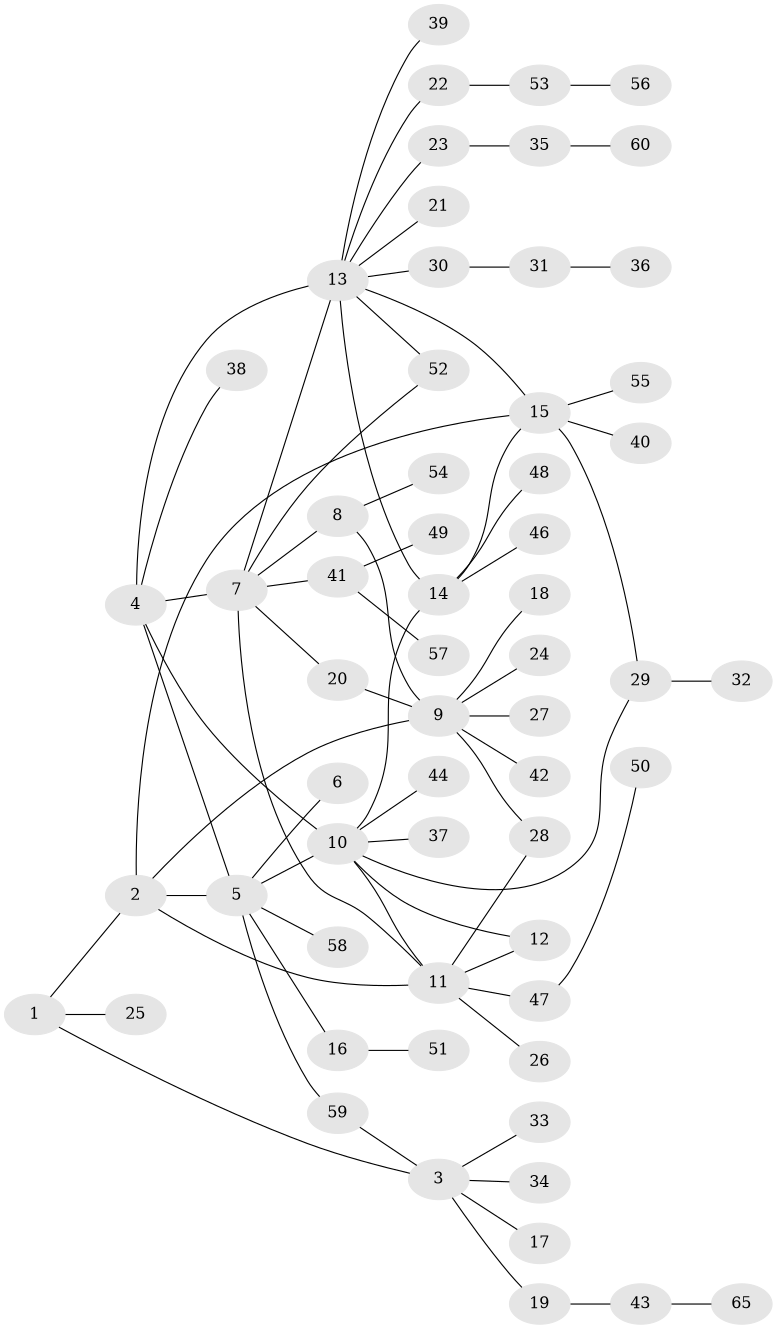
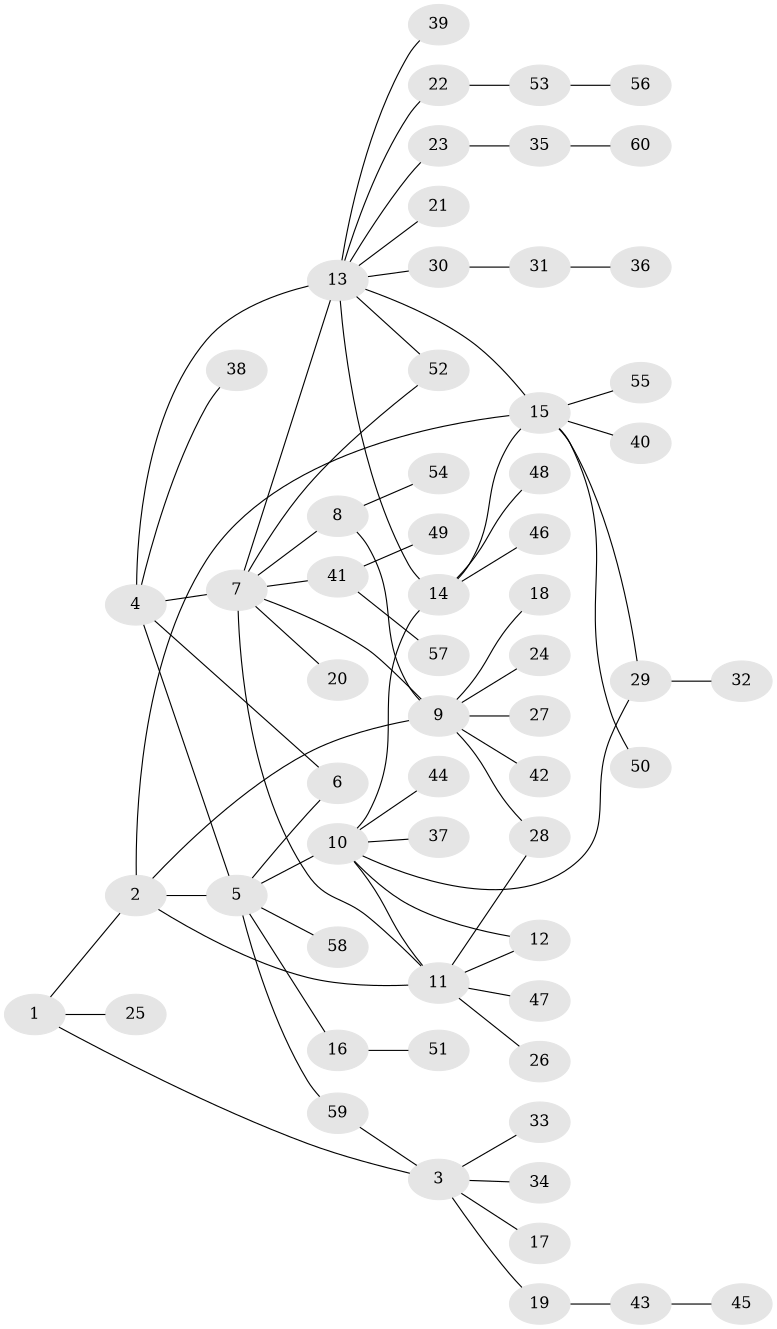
(381, 695) -> (350, 638)
(217, 738) -> (237, 694)
(607, 890) -> (596, 588)
(742, 1304) -> (742, 1304)
